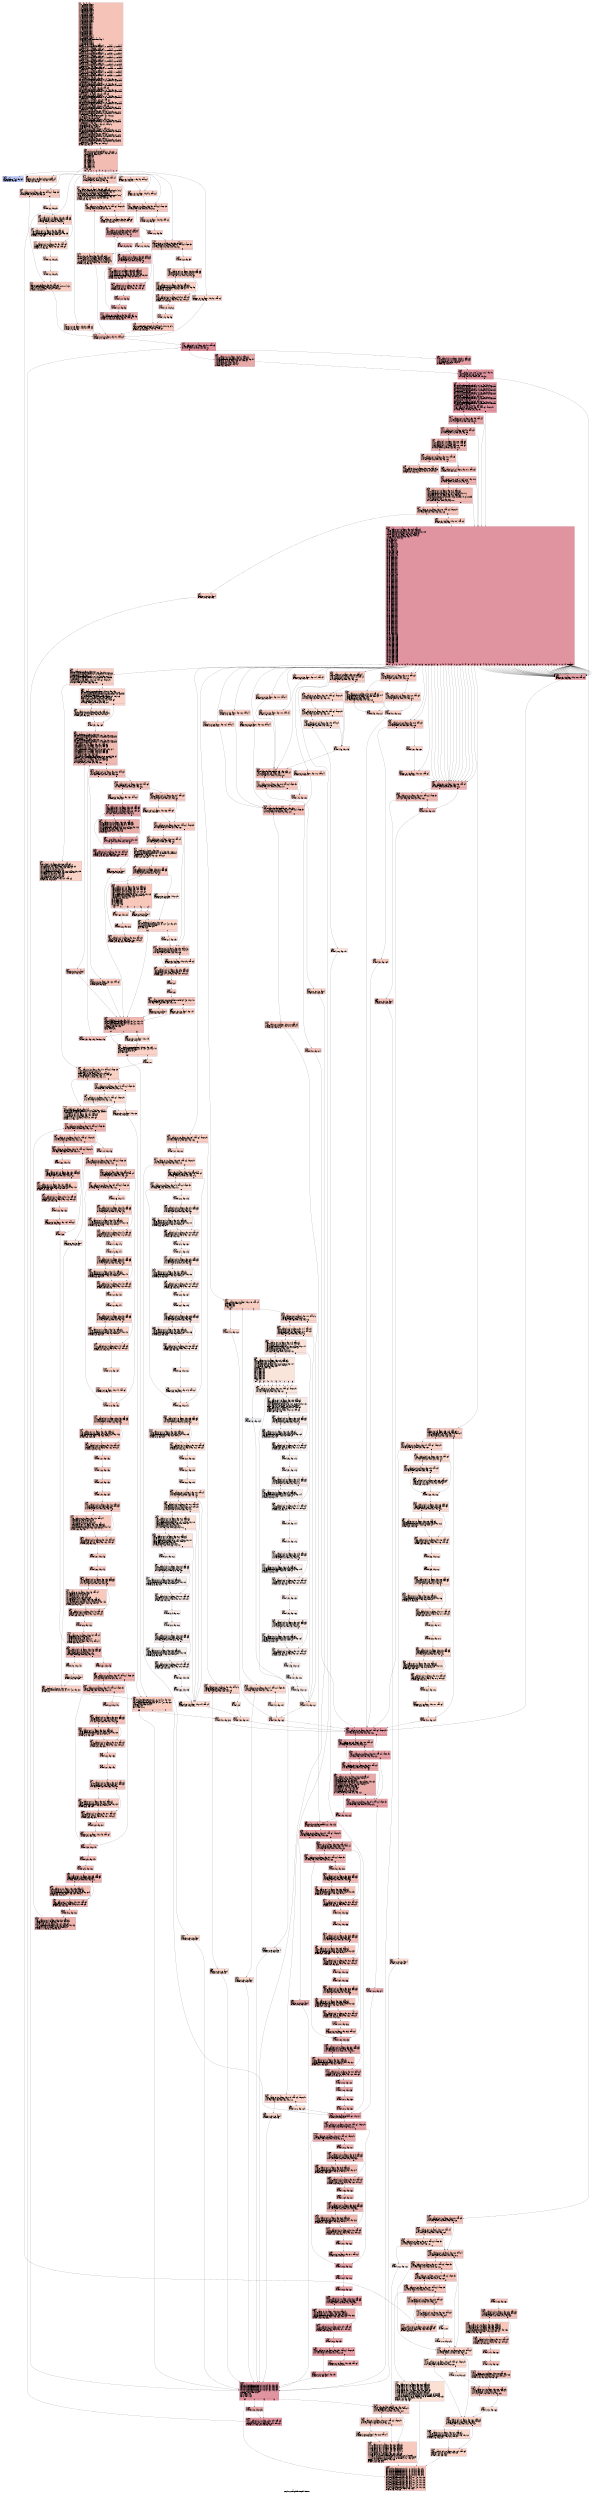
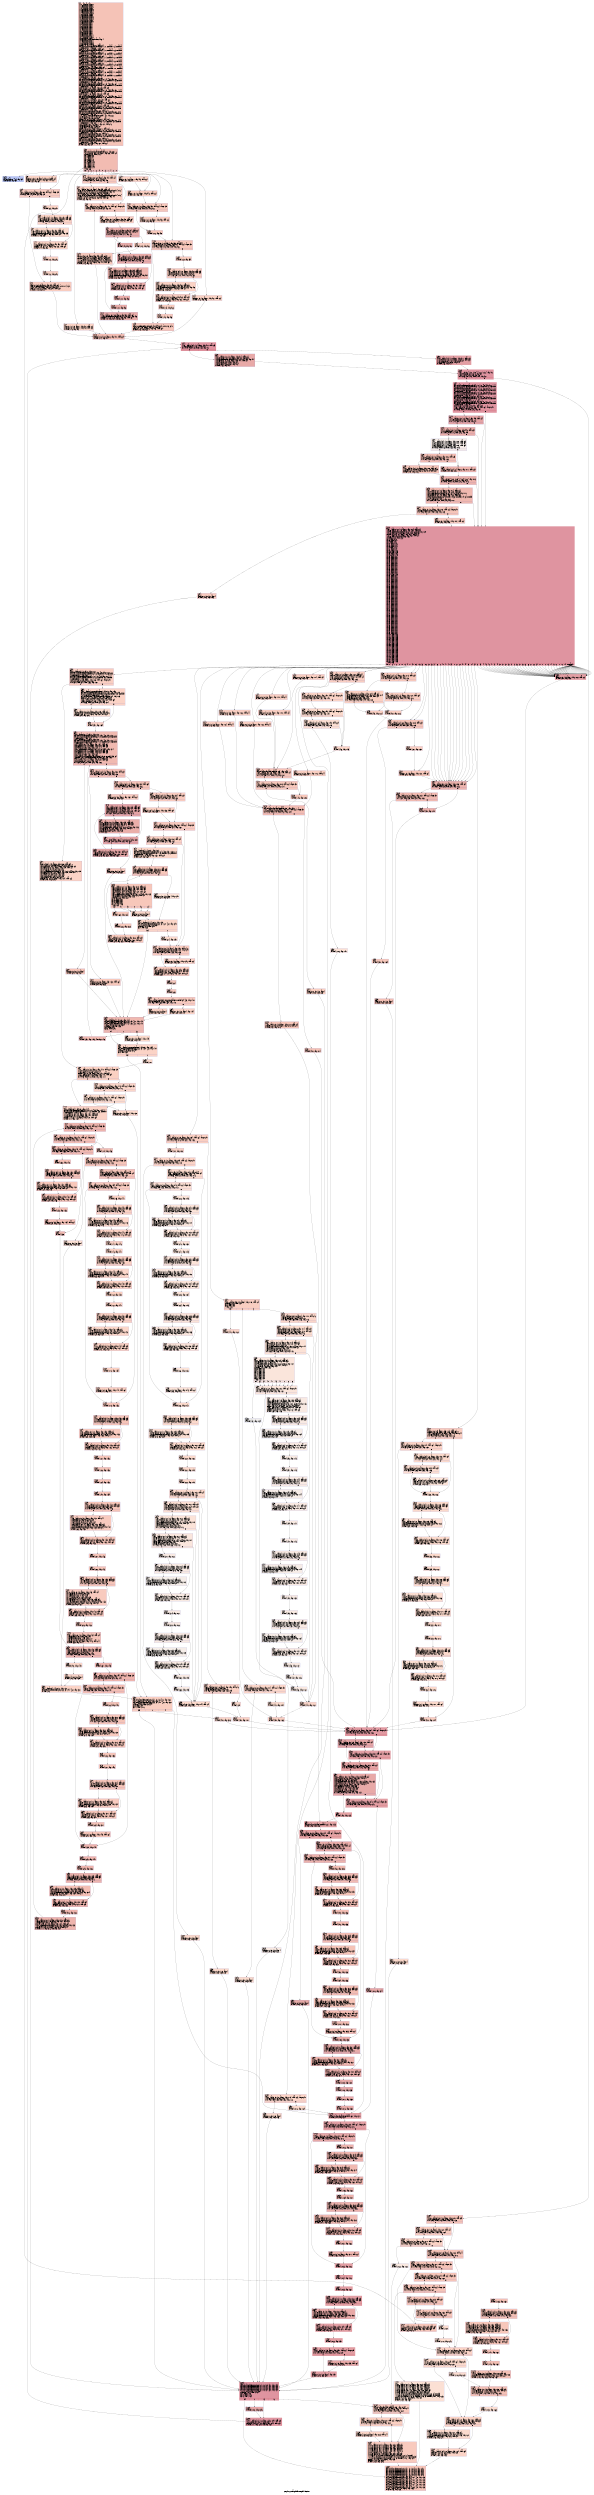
(449, 445) -> (449, 445)
